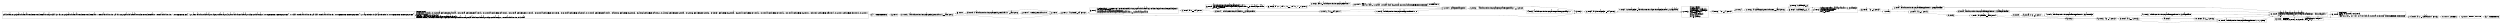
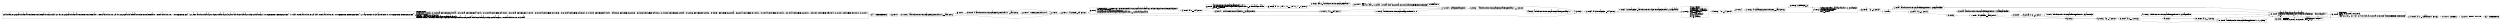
(1799, 10) -> none
